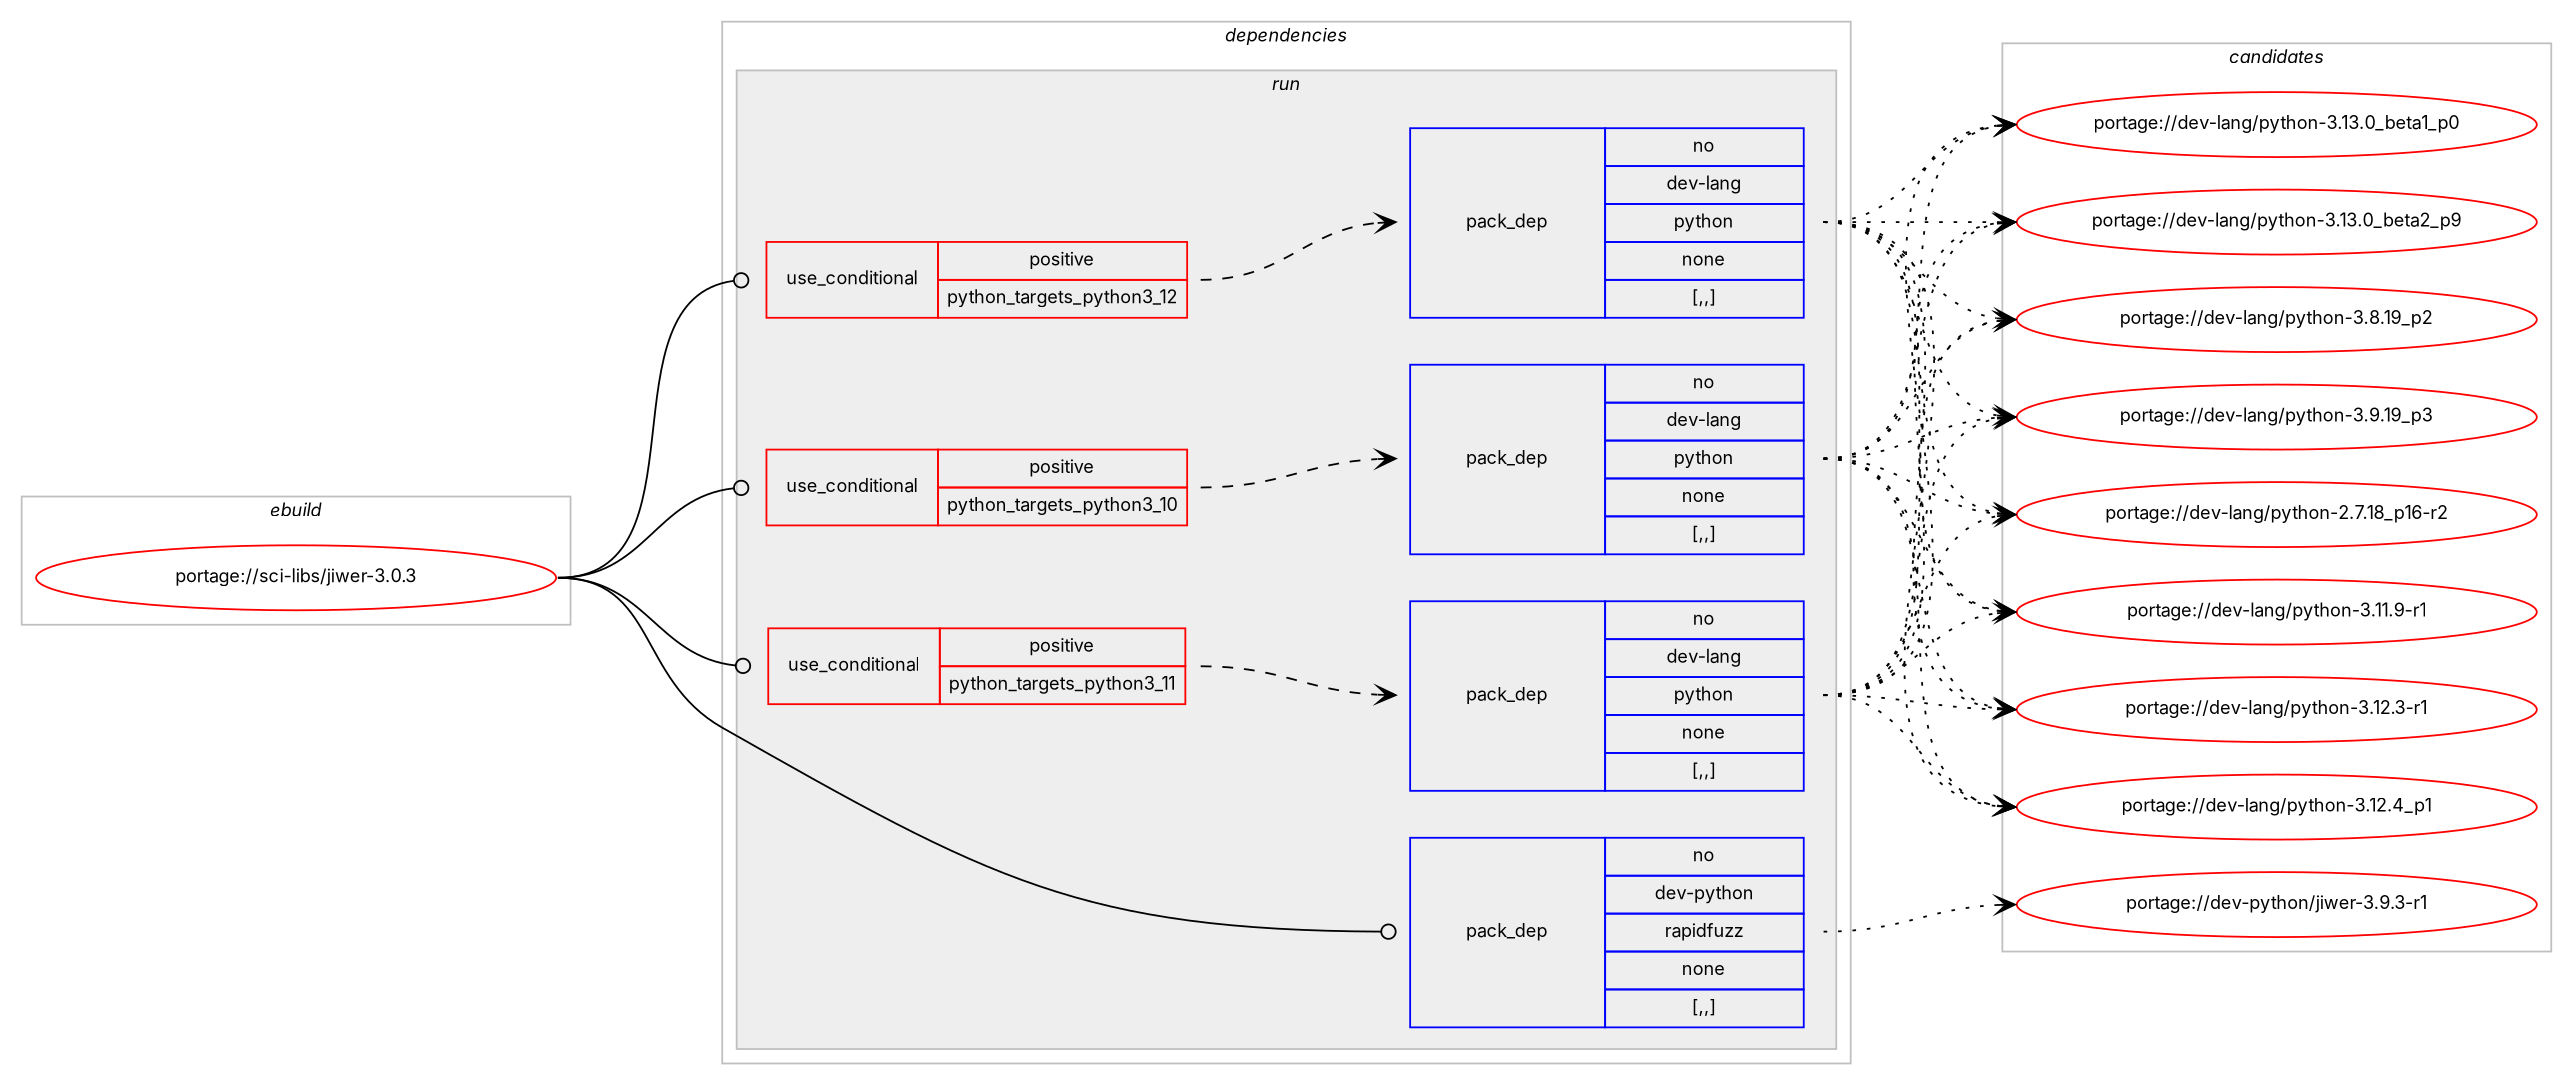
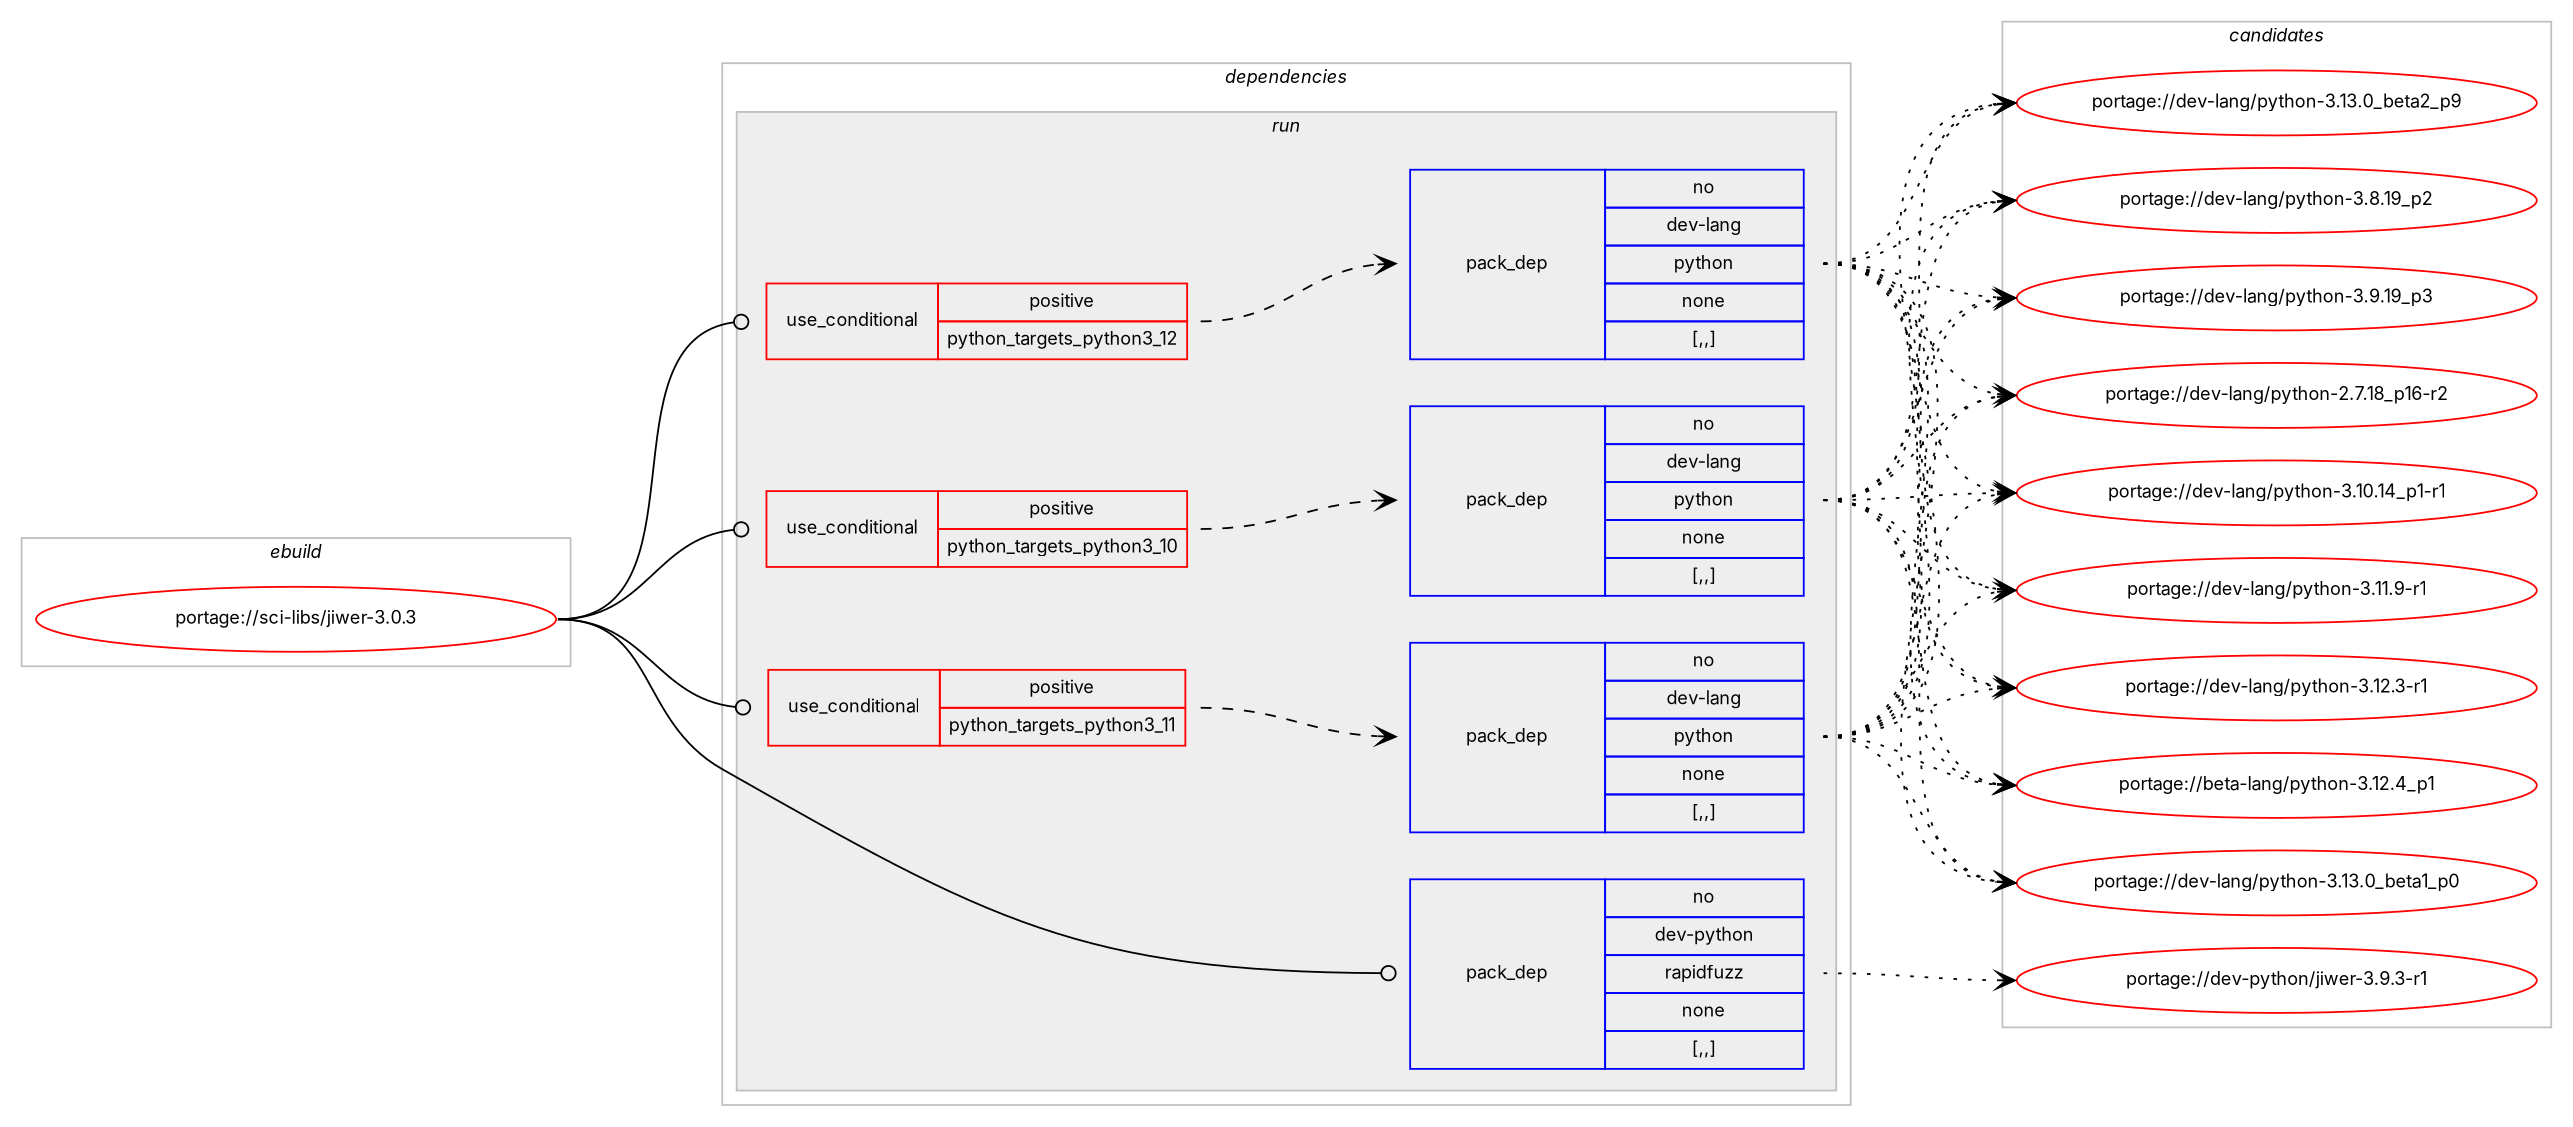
none -> (2277, 493)
(2277, 807) -> (2277, 785)
